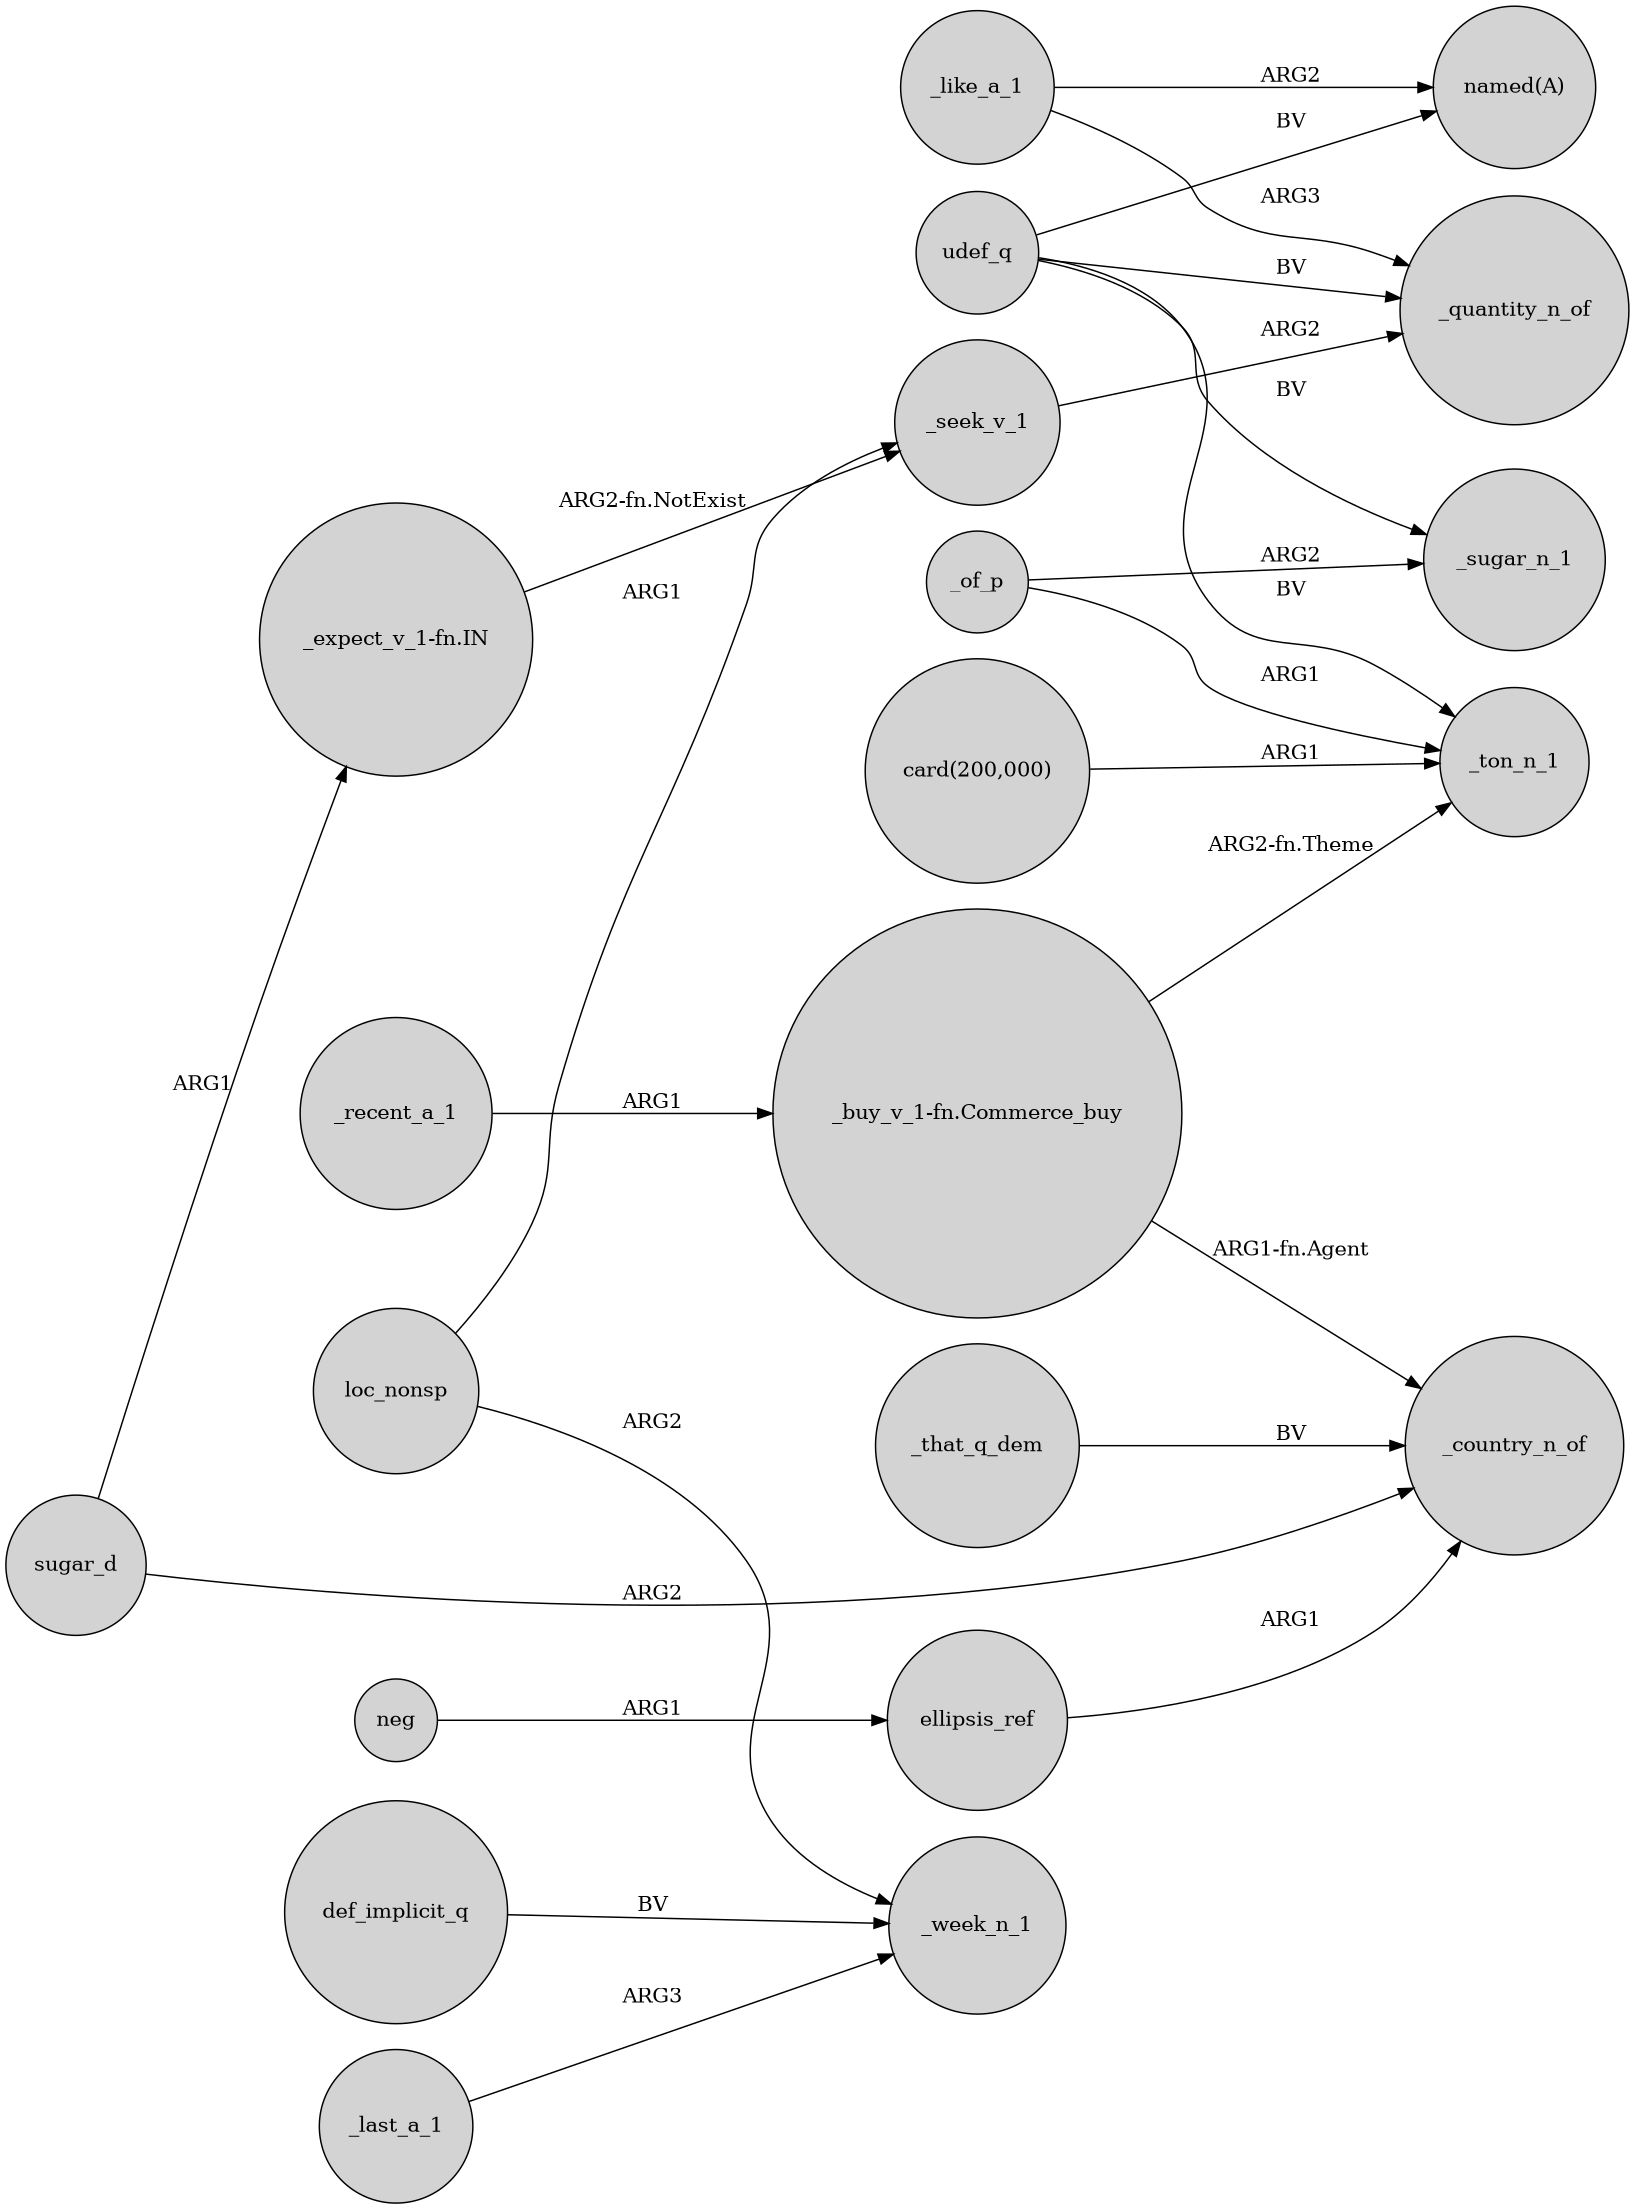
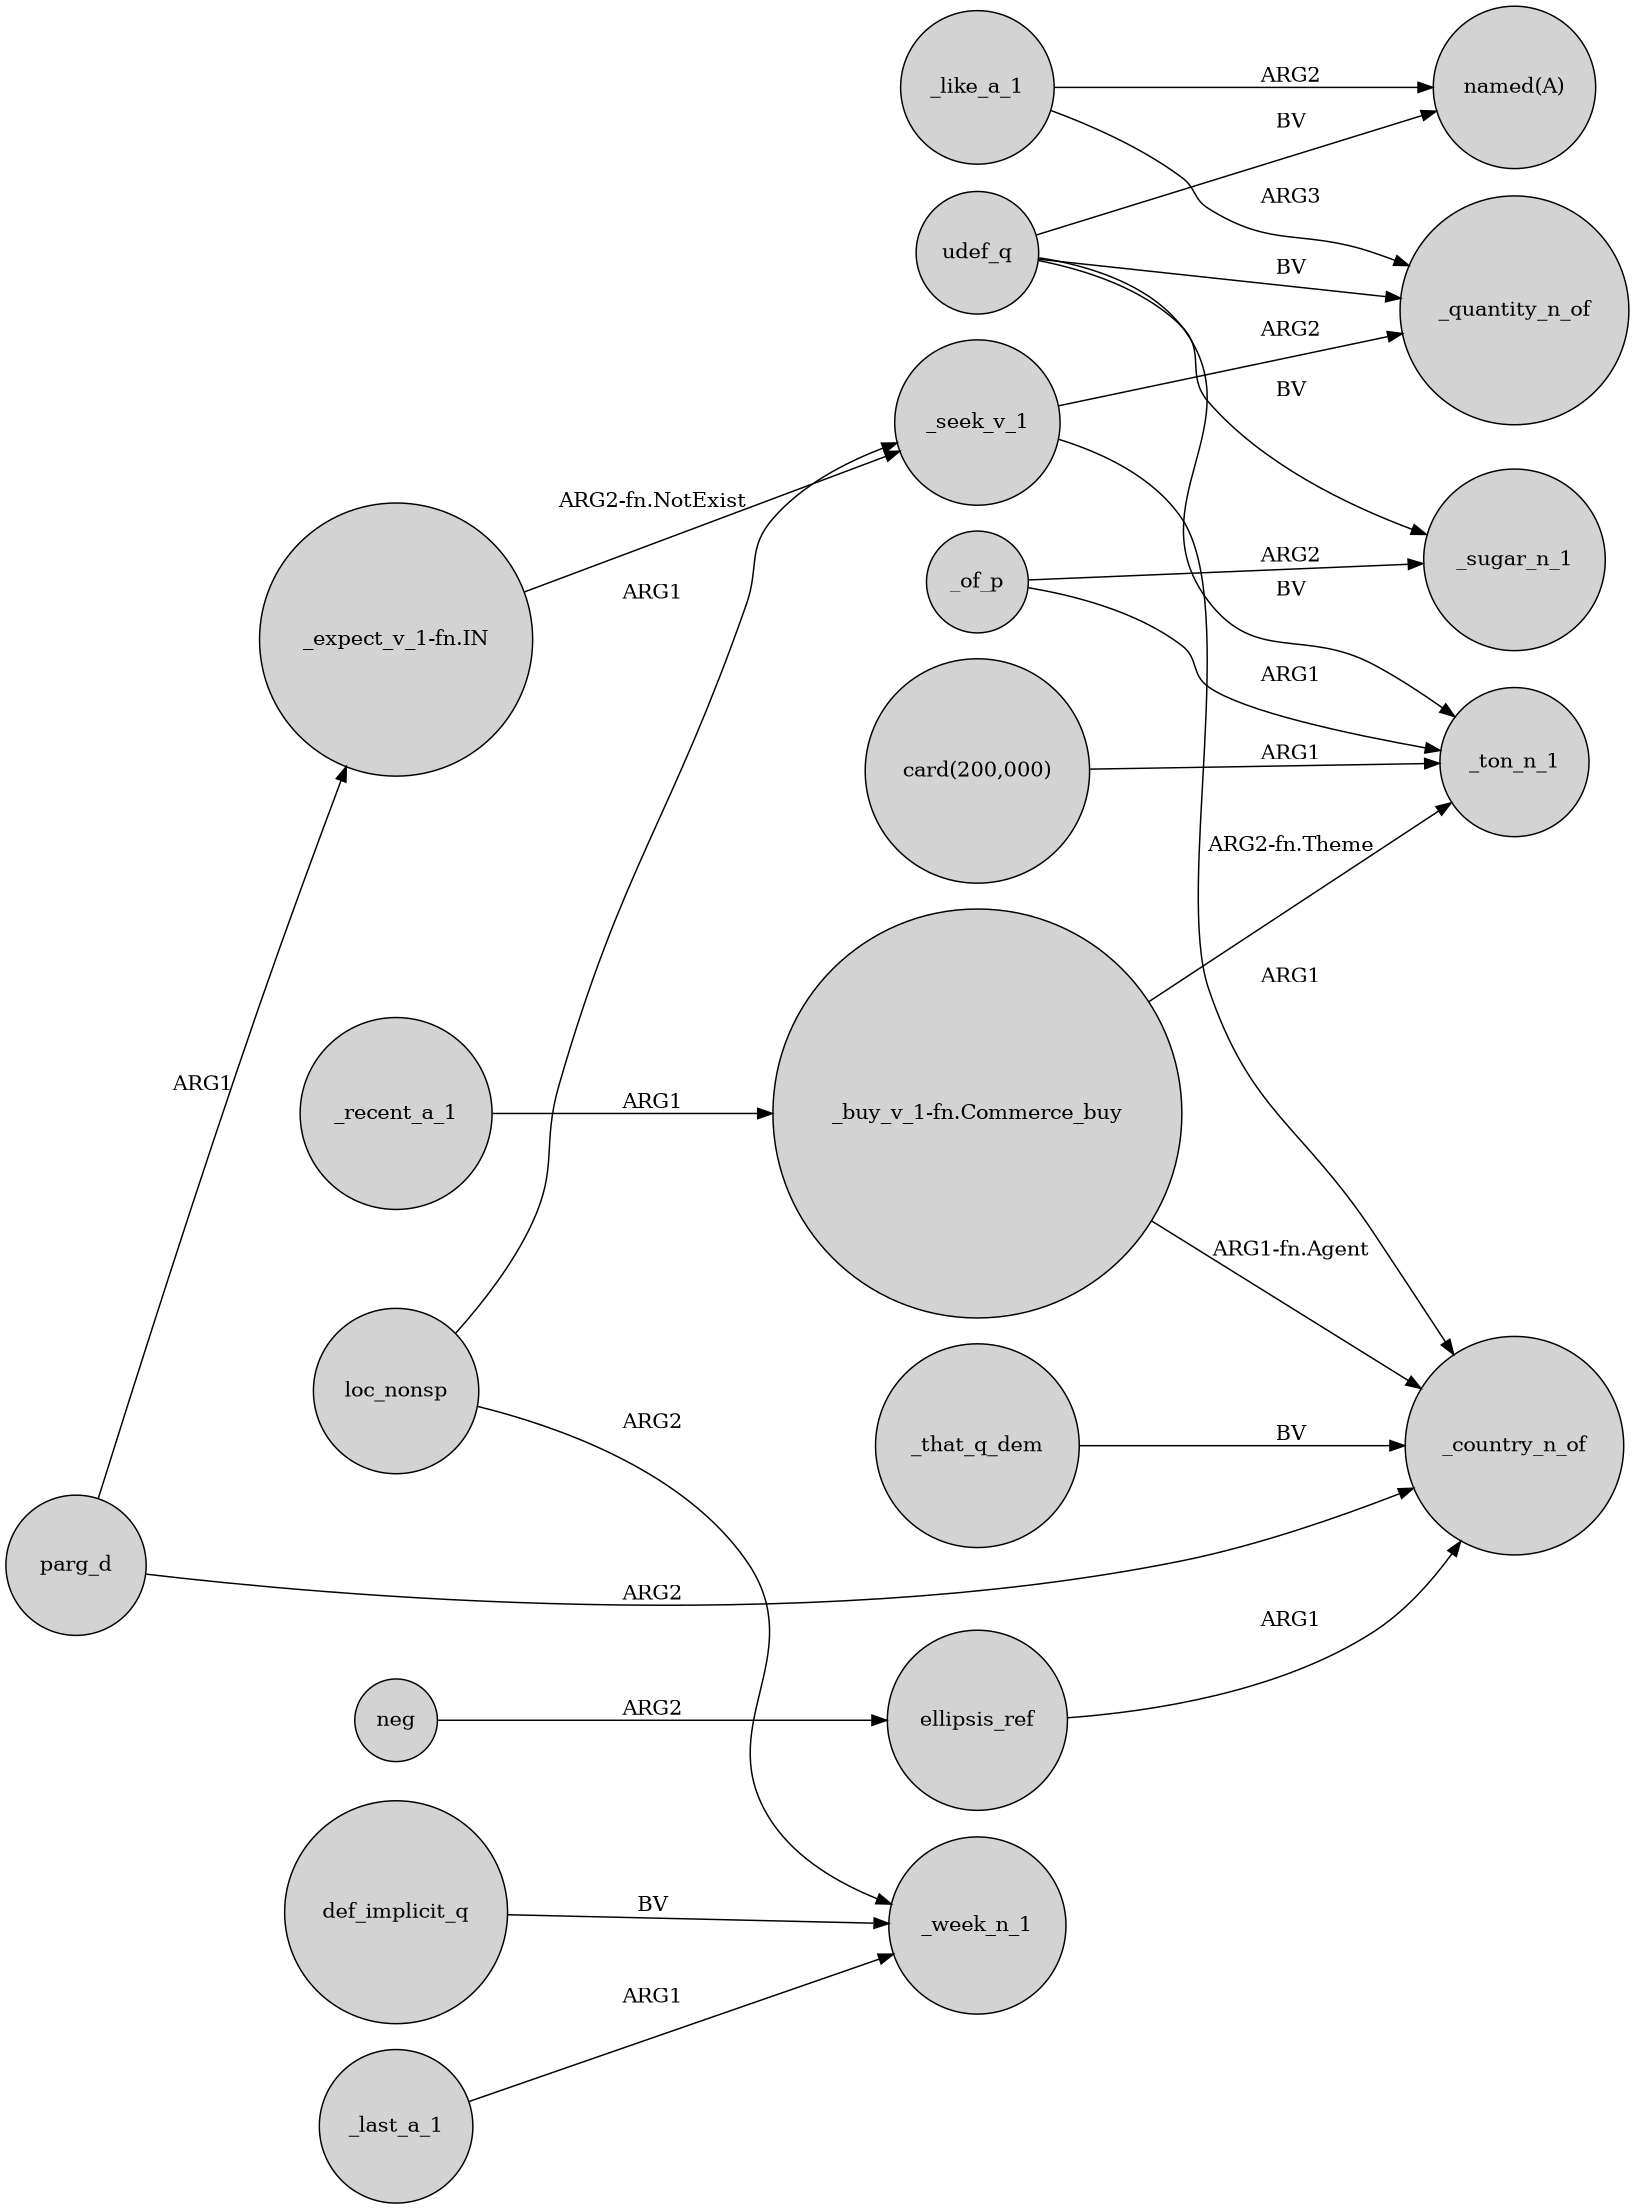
none -> (1199, 891)
(76, 1565) -> (76, 1565)
(653, 1709) -> (653, 1709)
(653, 1997) -> (653, 1997)
